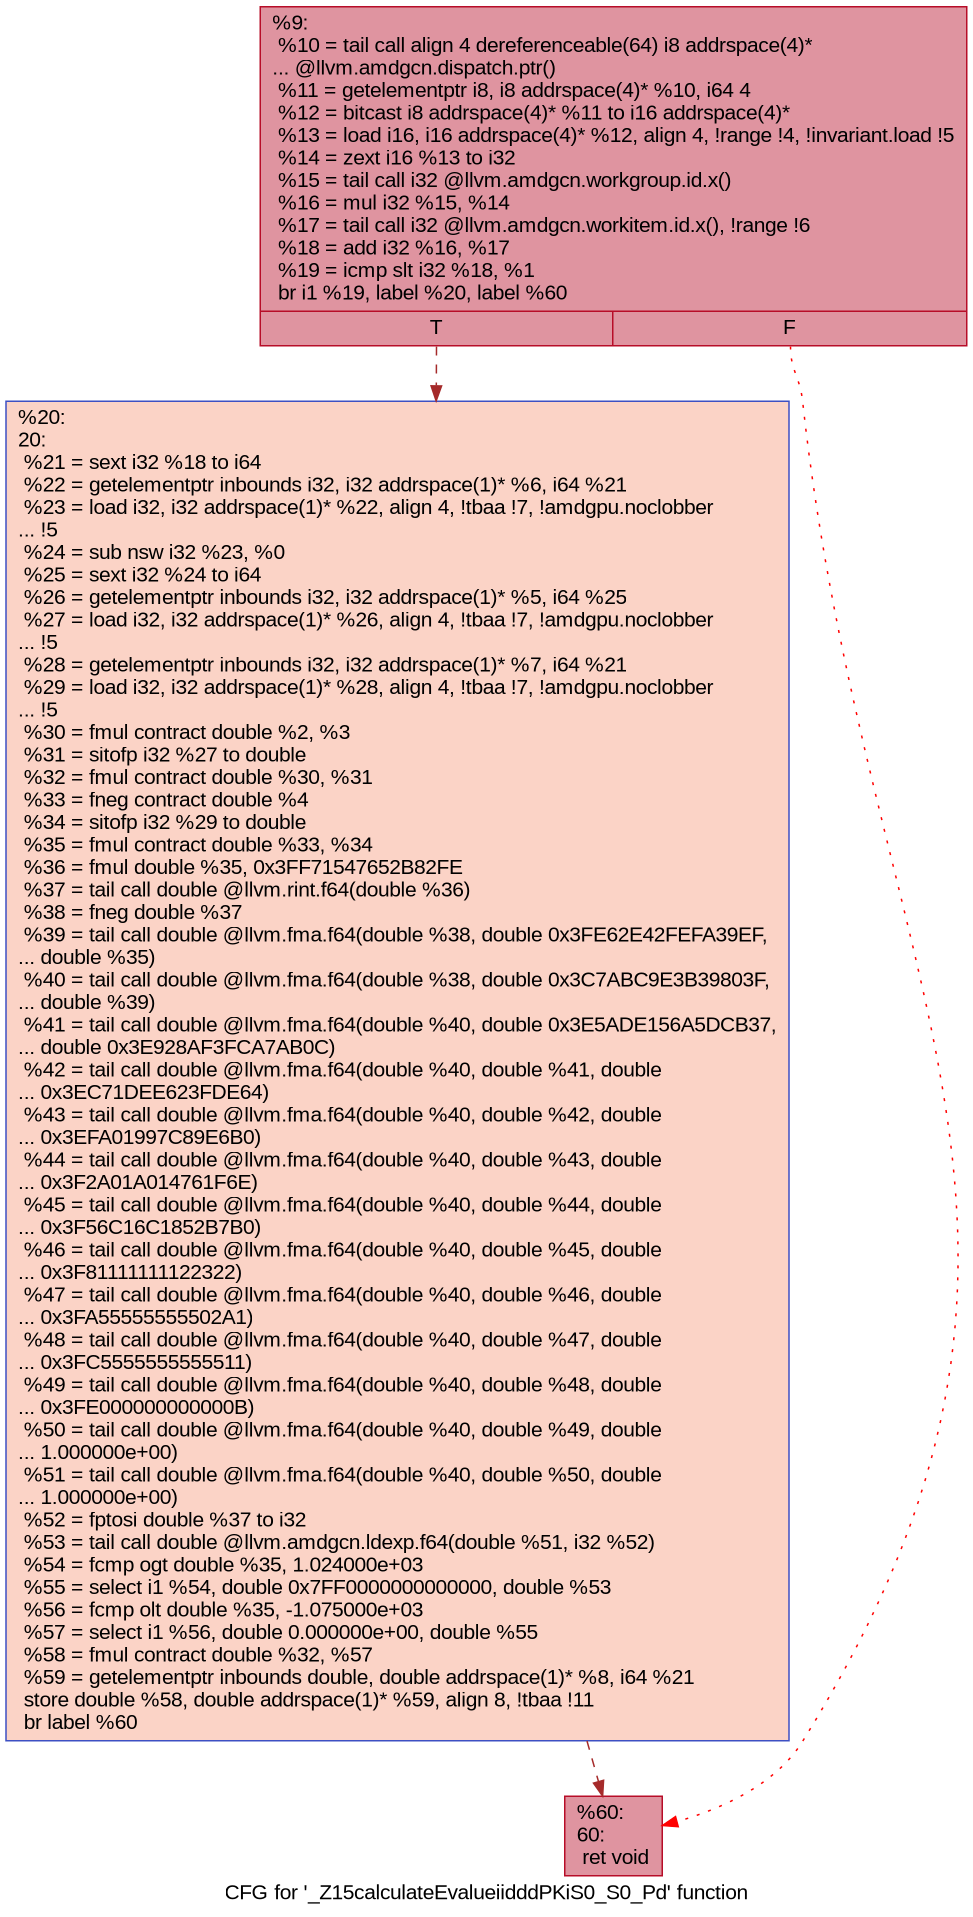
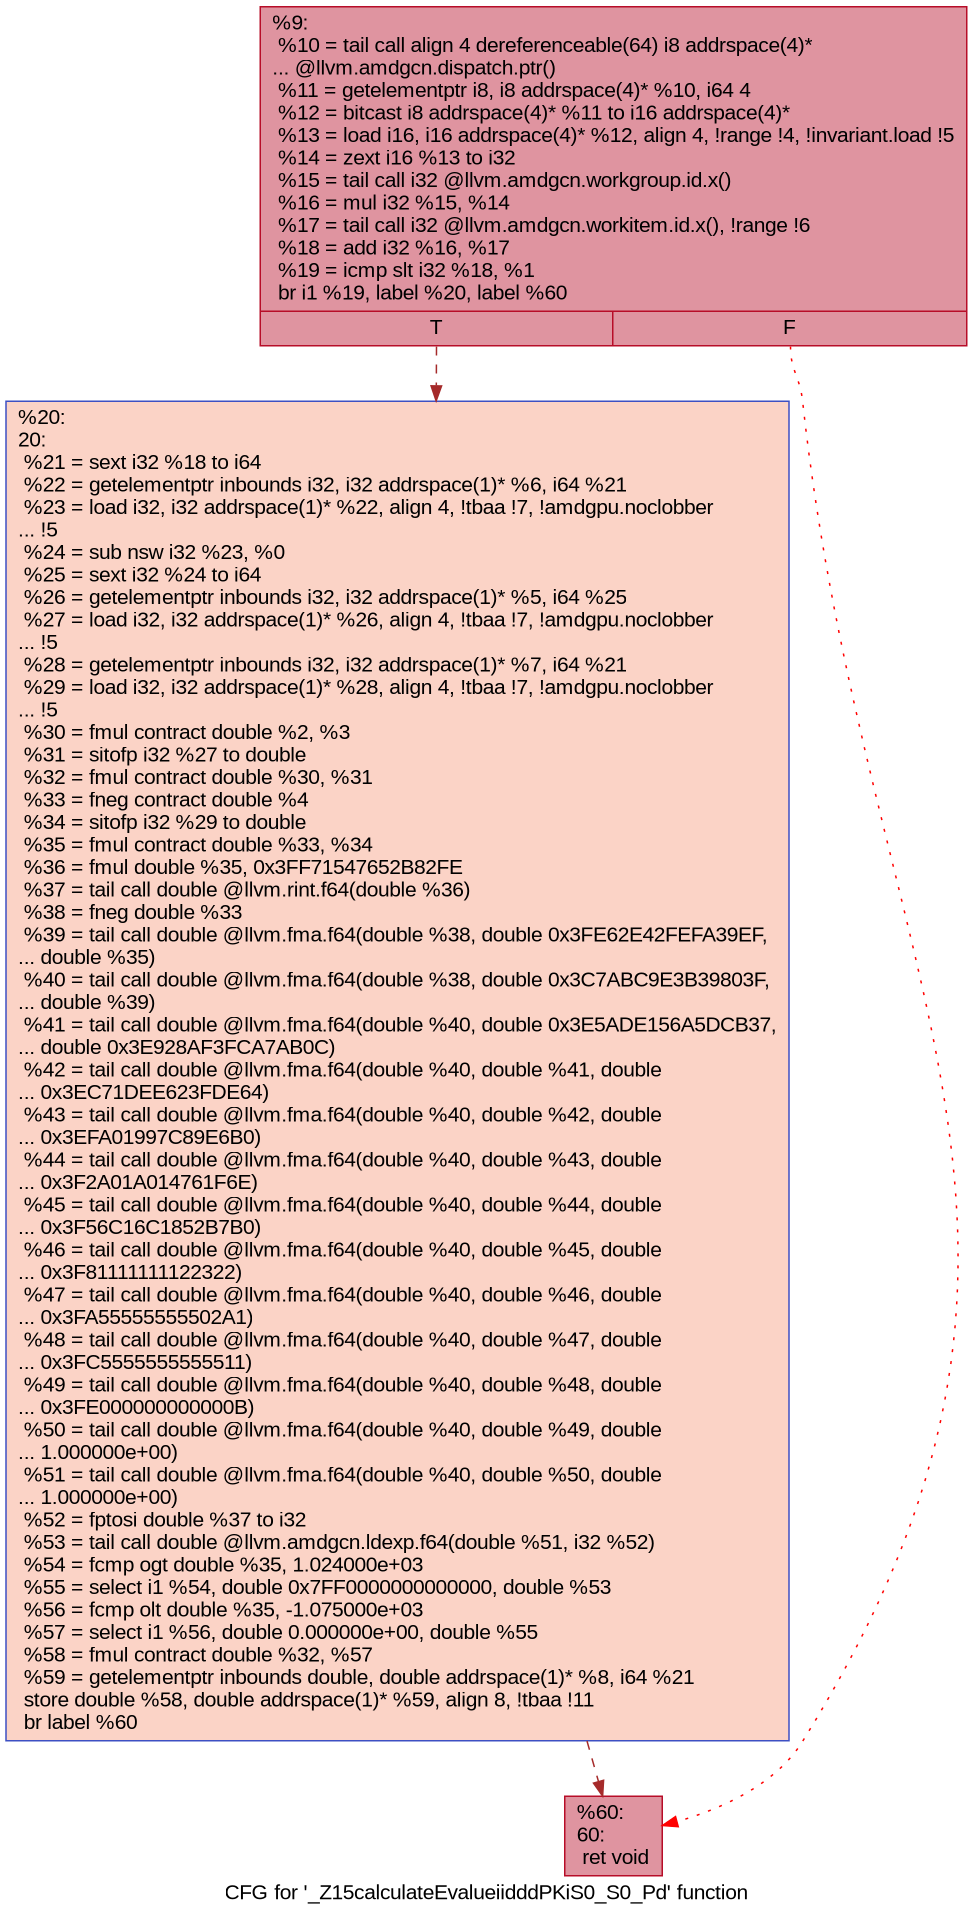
(130, 913) -> (130, 913)
